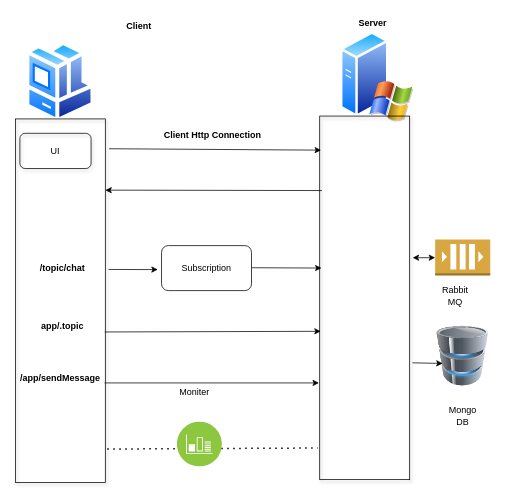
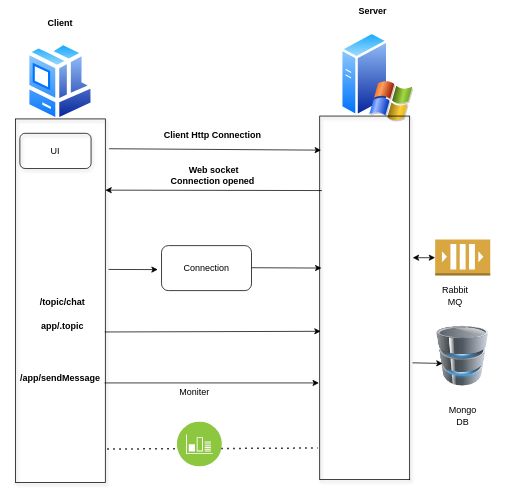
(373, 23) -> (373, 12)
(139, 27) -> (60, 23)
none -> (214, 175)
(63, 268) -> (63, 302)
(207, 268) -> (207, 268)
